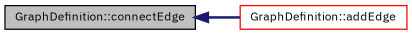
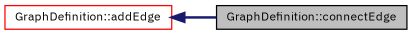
(224, 17) -> (200, 17)
